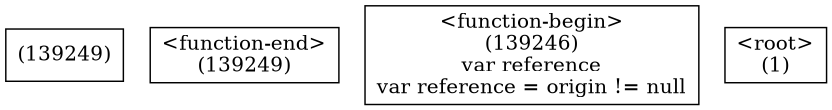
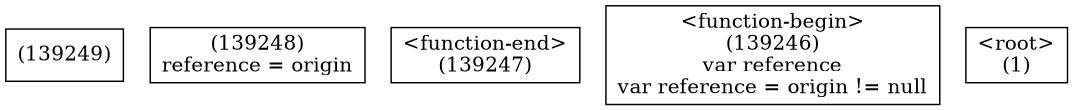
(245, 55) -> (485, 55)
none -> (258, 55)
